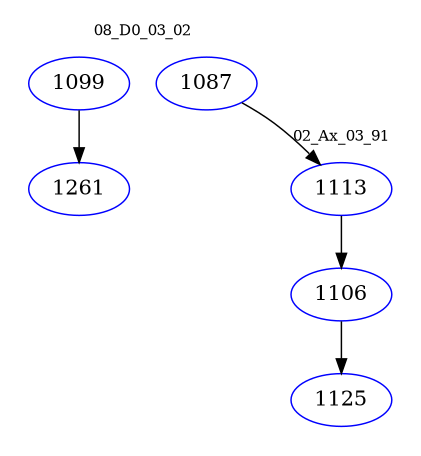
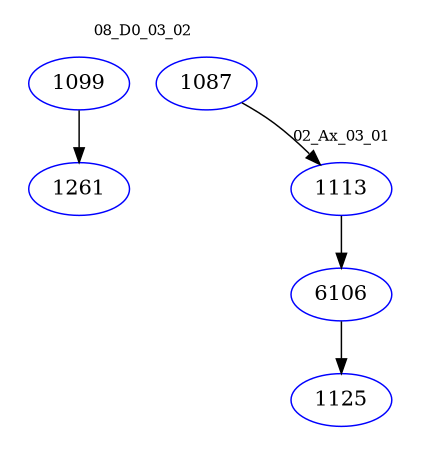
(341, 137) -> (341, 137)
(341, 295) -> (341, 295)
